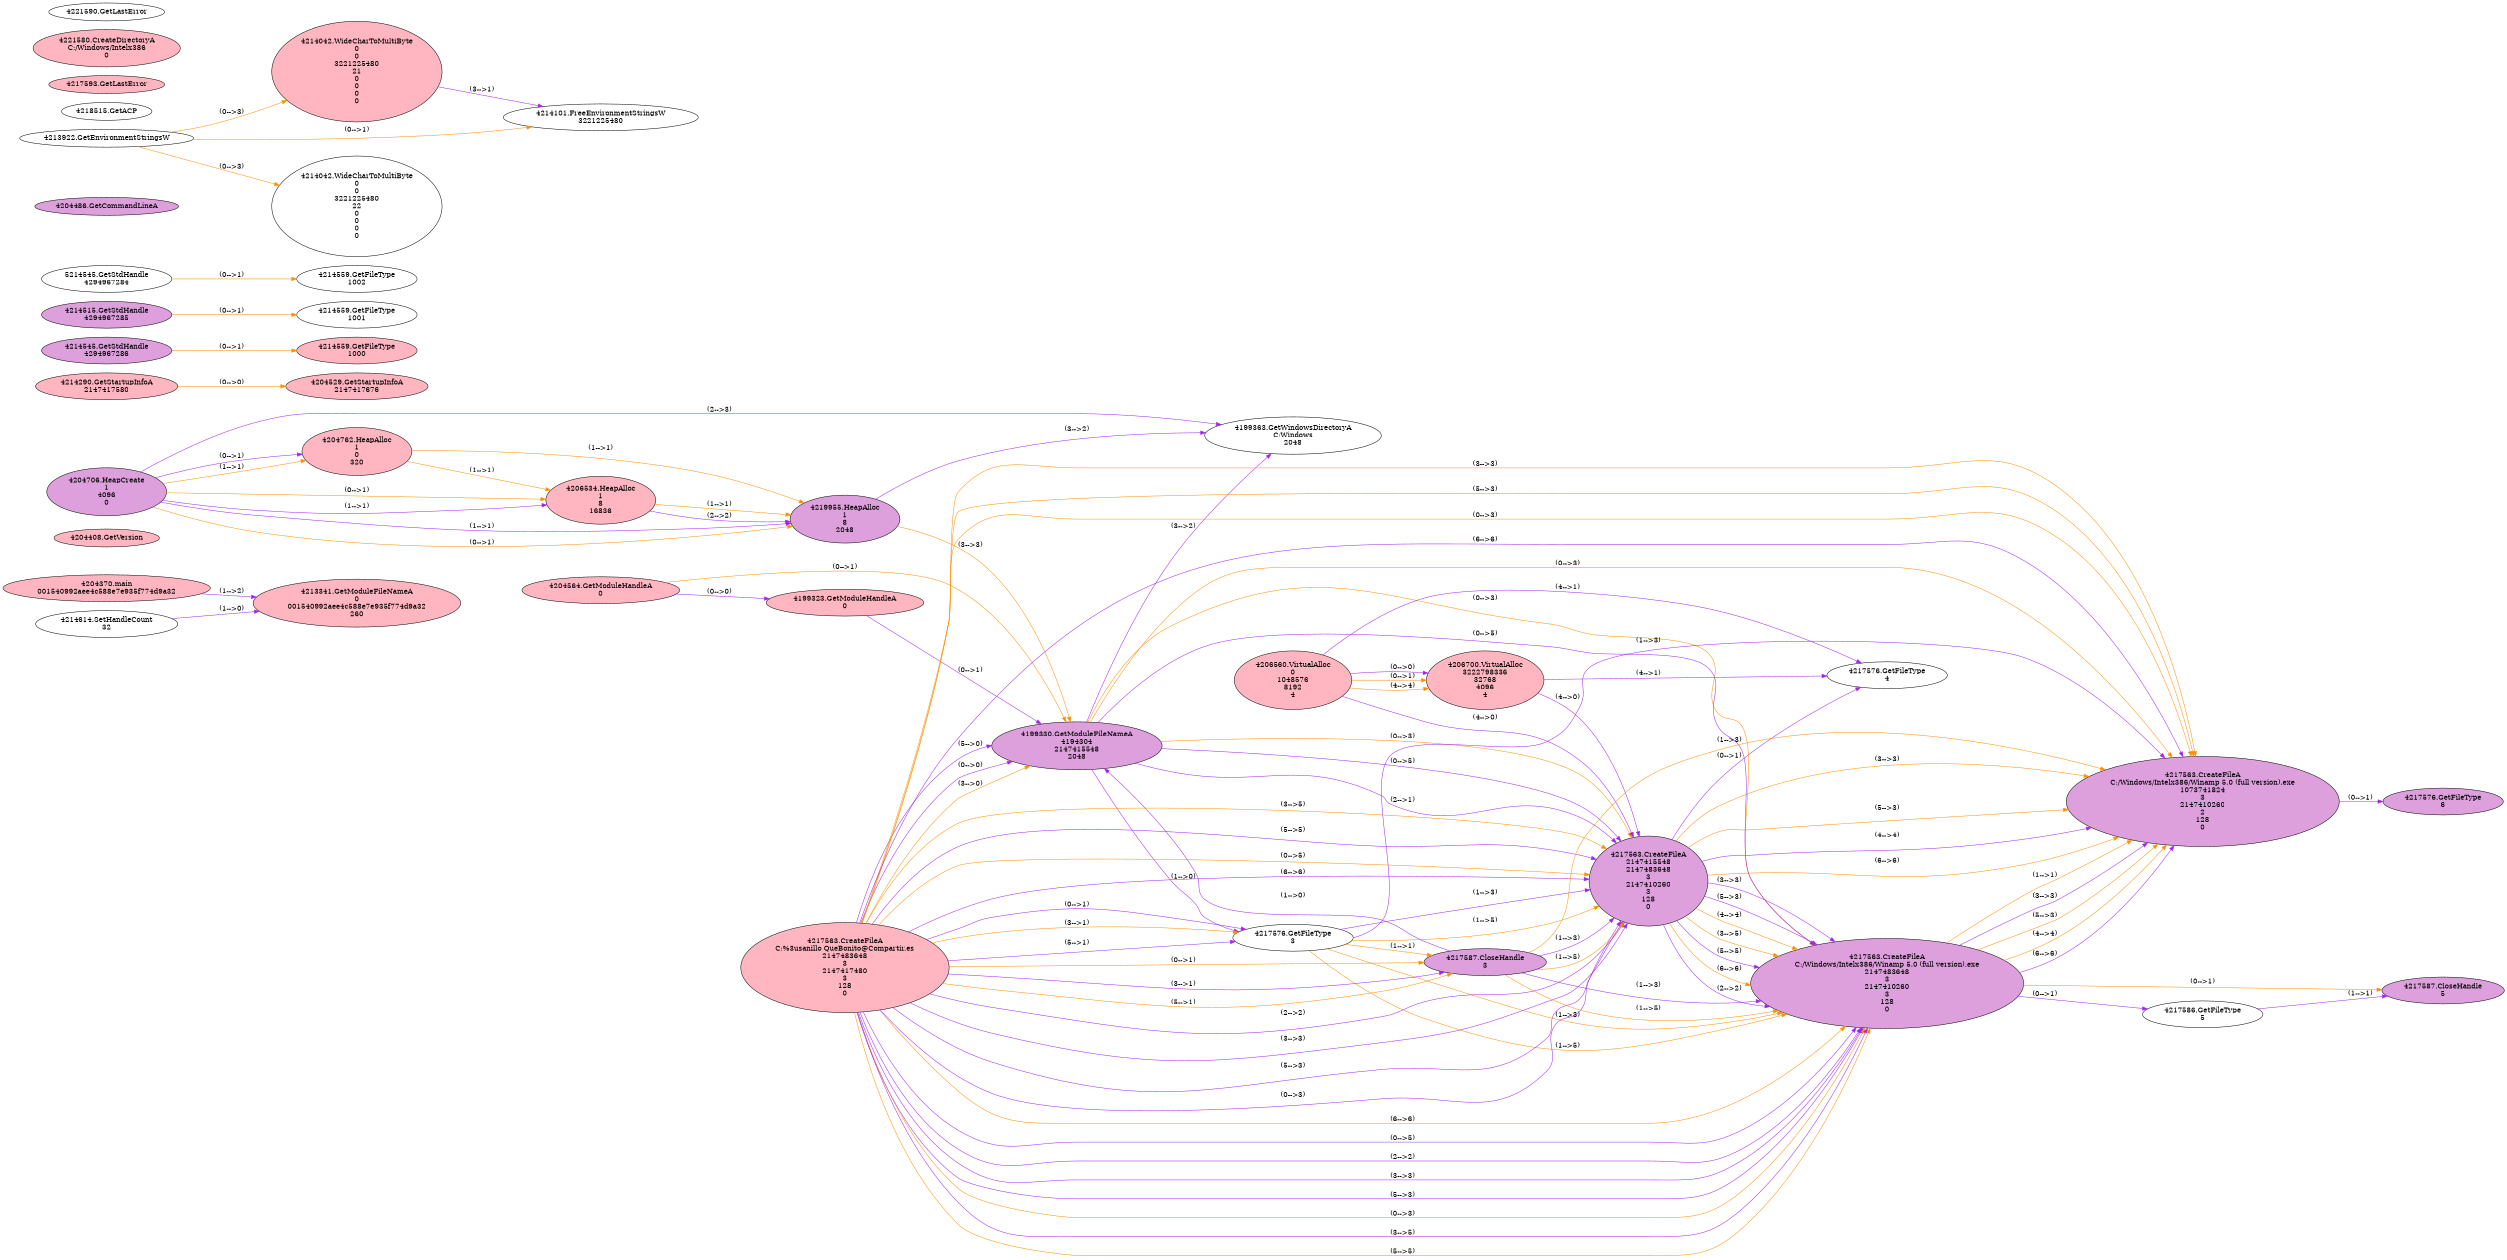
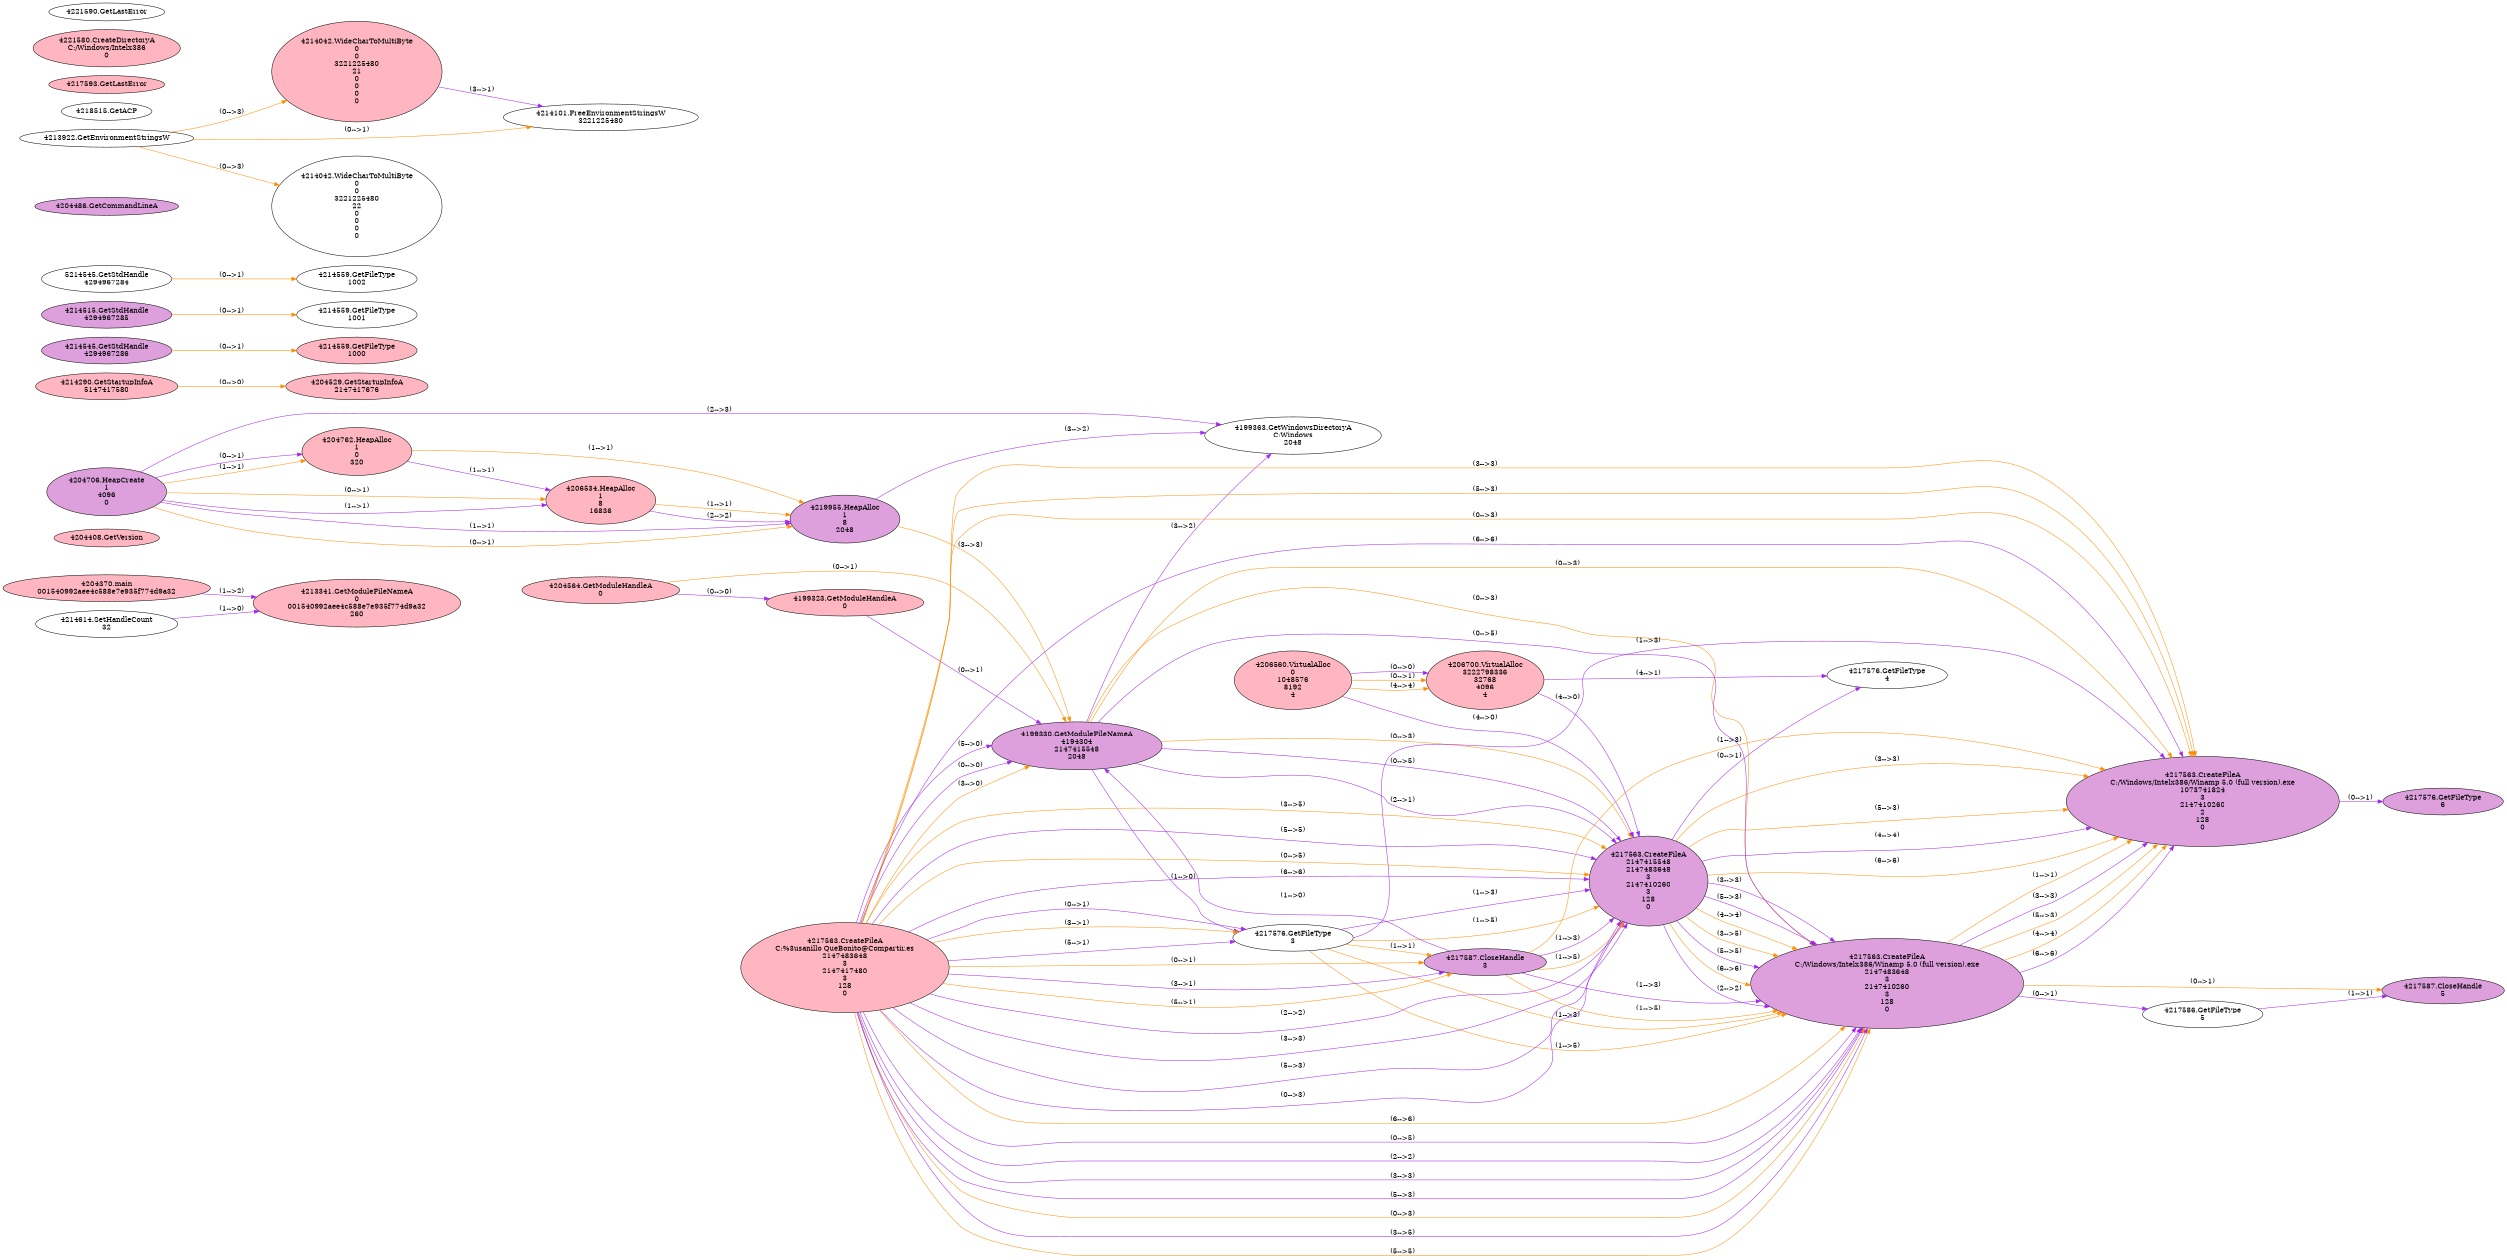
(107, 386) -> (107, 386)
(476, 475) -> (476, 475)
(1587, 593) -> none
